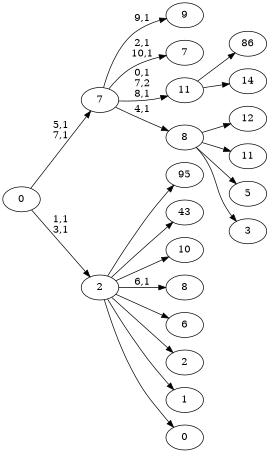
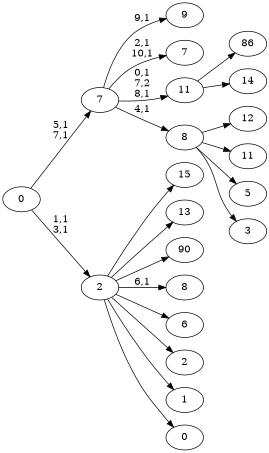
(185, 175) -> (185, 175)
(185, 212) -> (185, 212)
(185, 250) -> (185, 250)
